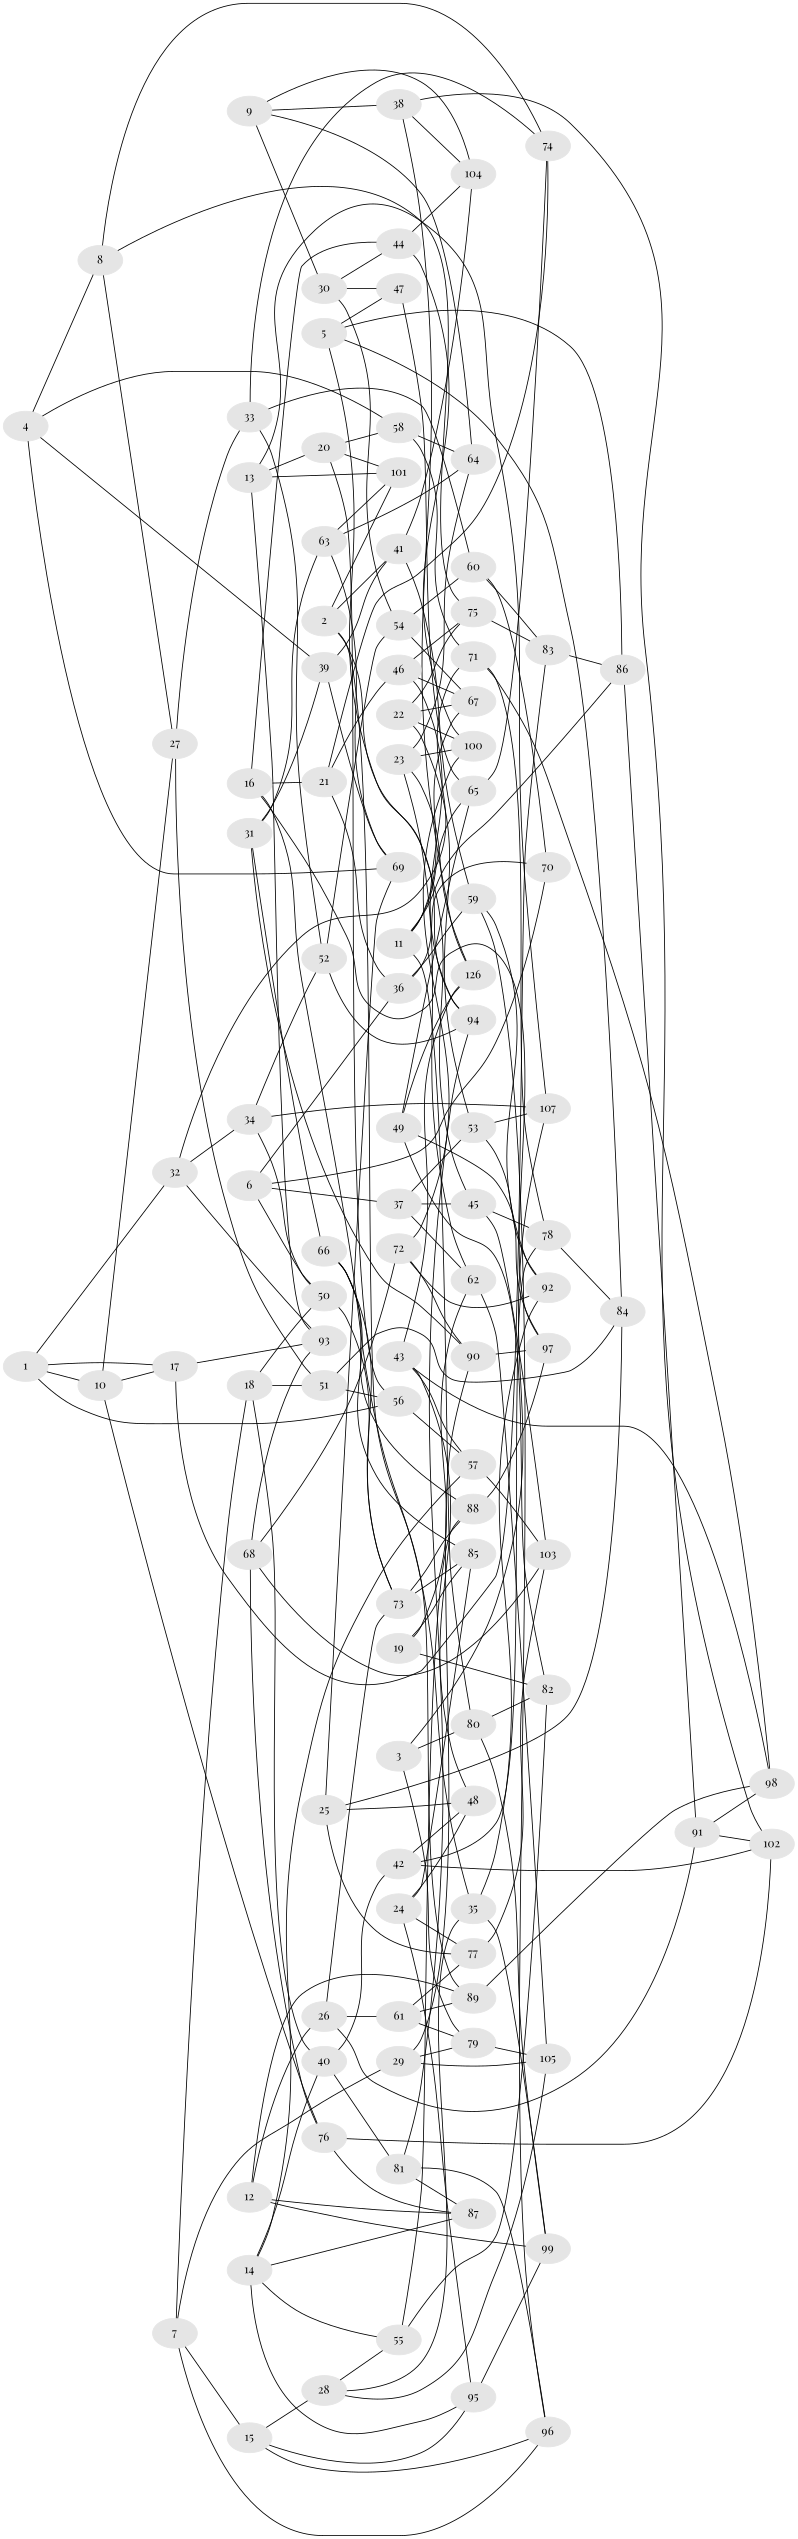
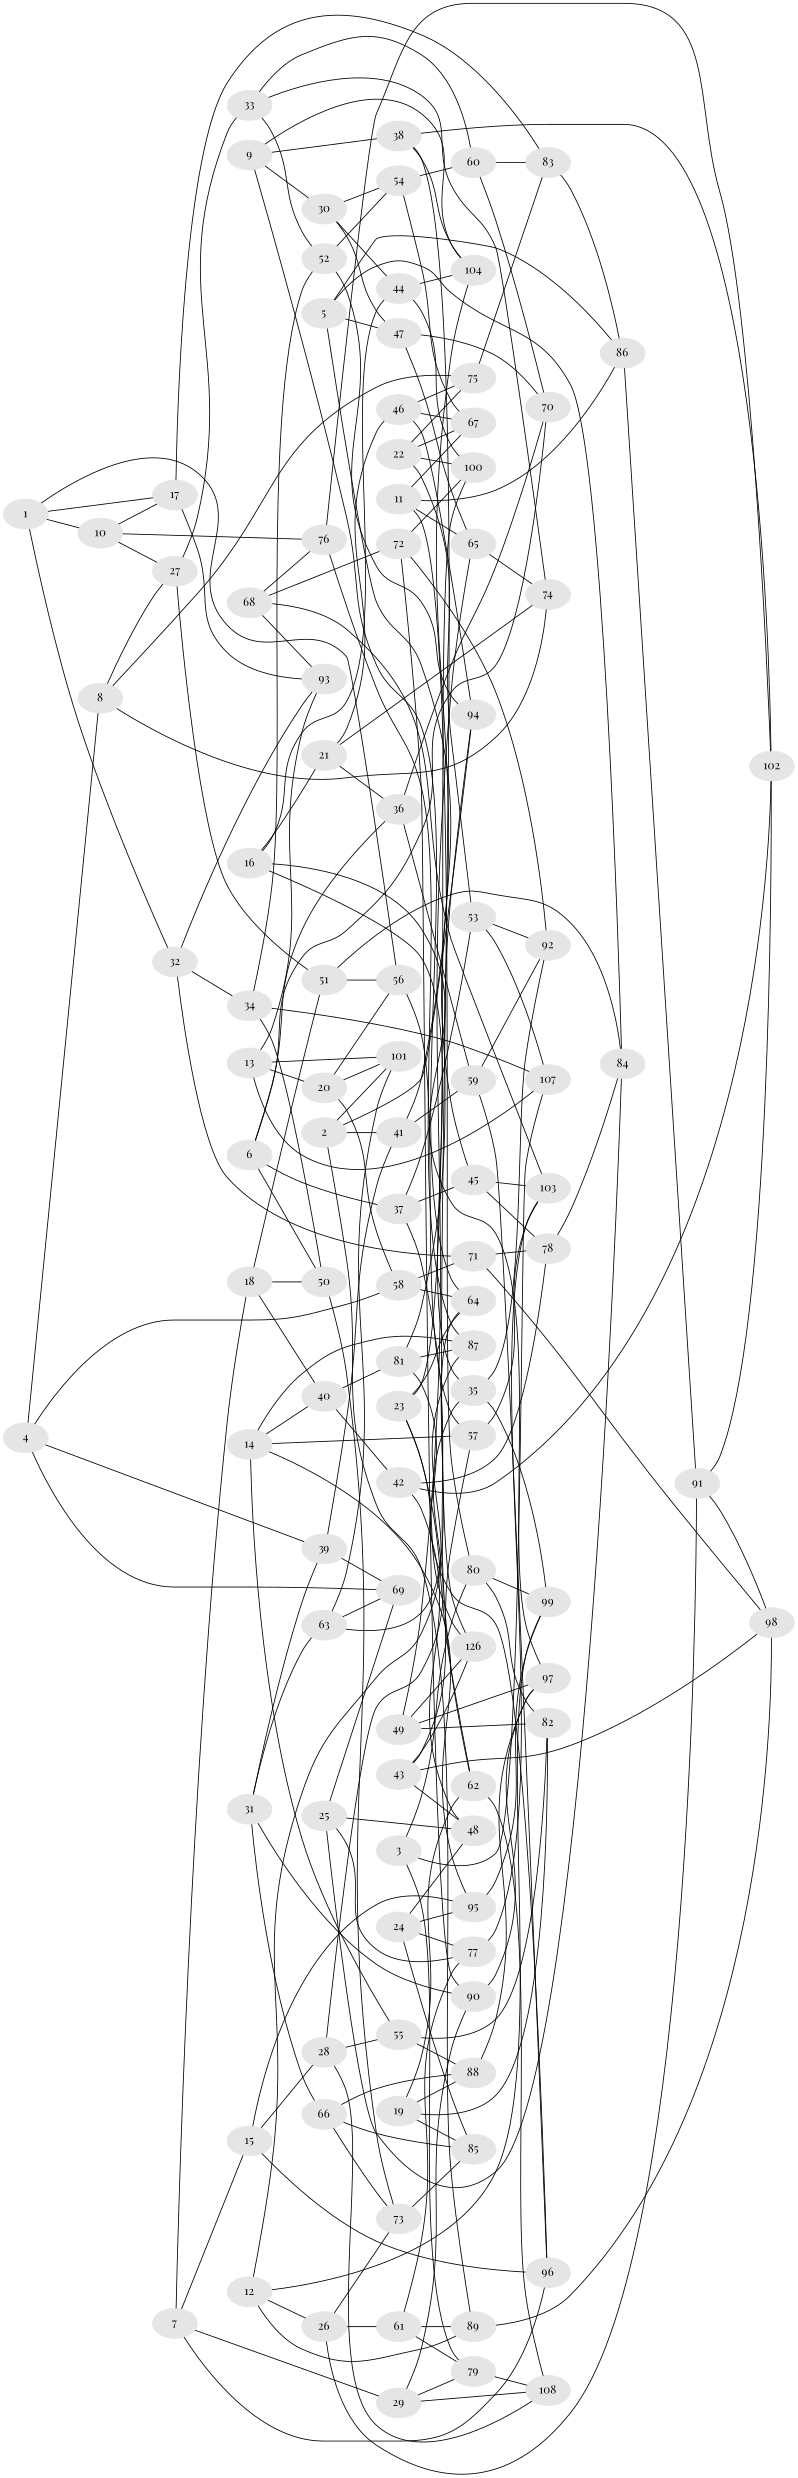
none -> (489, 353)
(439, 1548) -> (436, 2092)
(548, 2059) -> (548, 2391)
